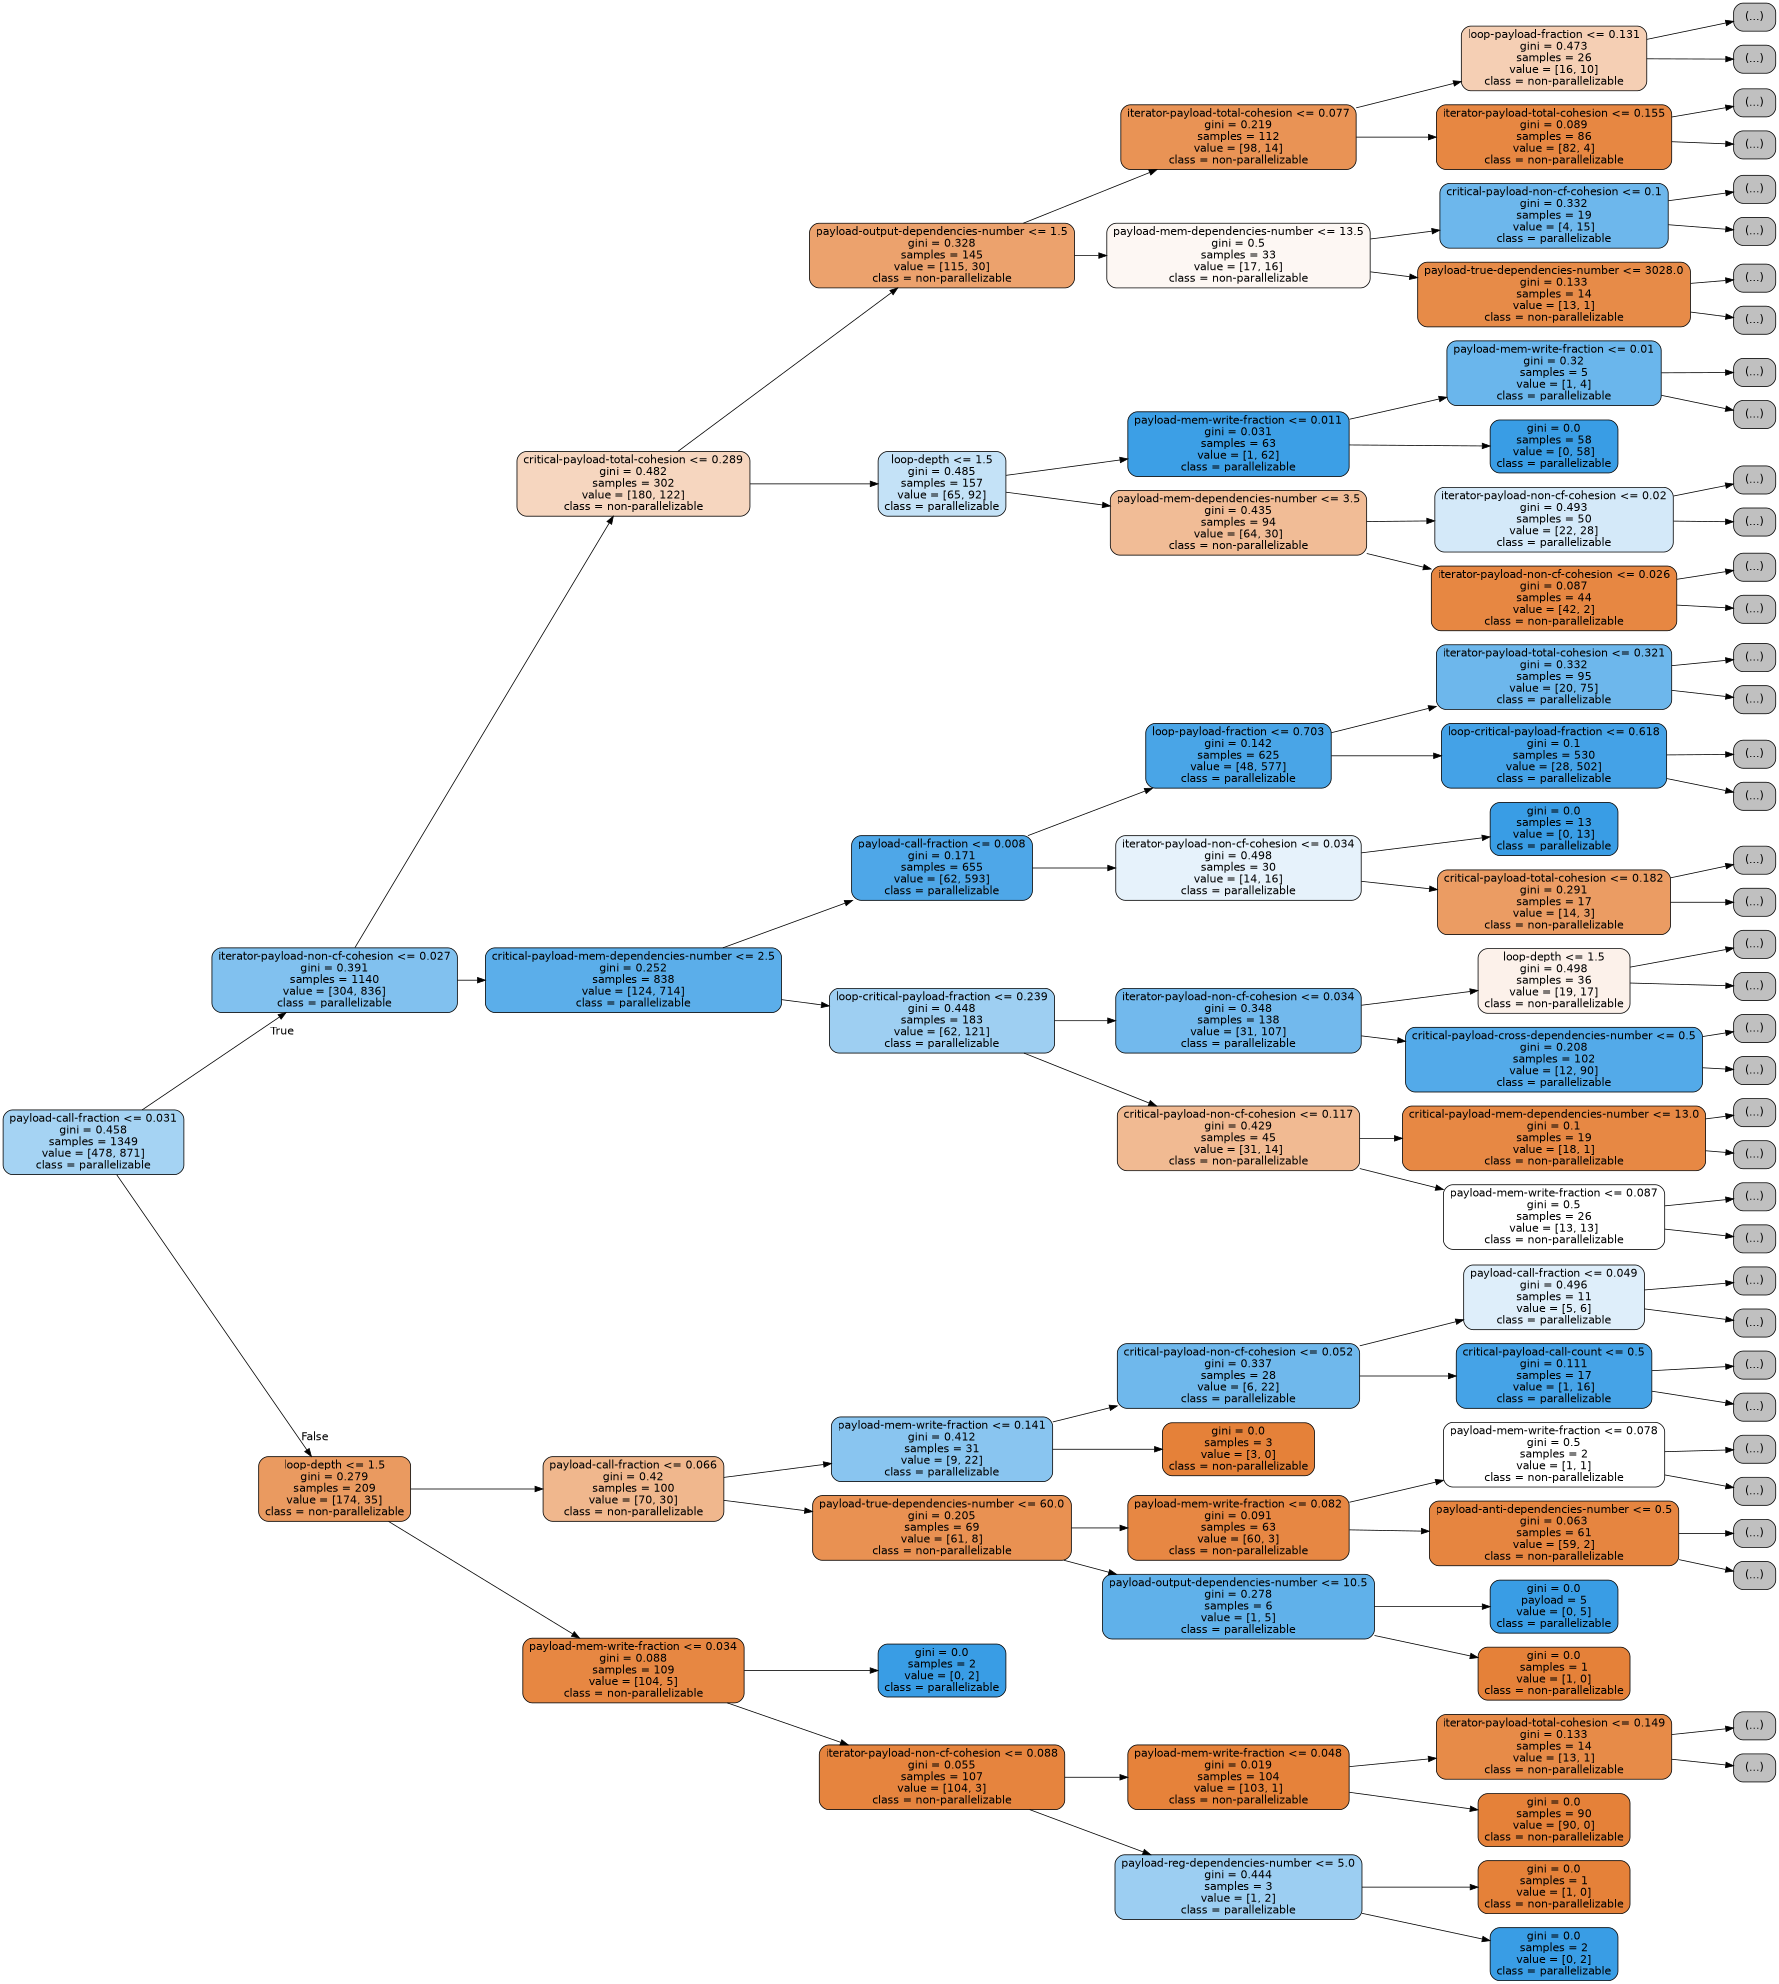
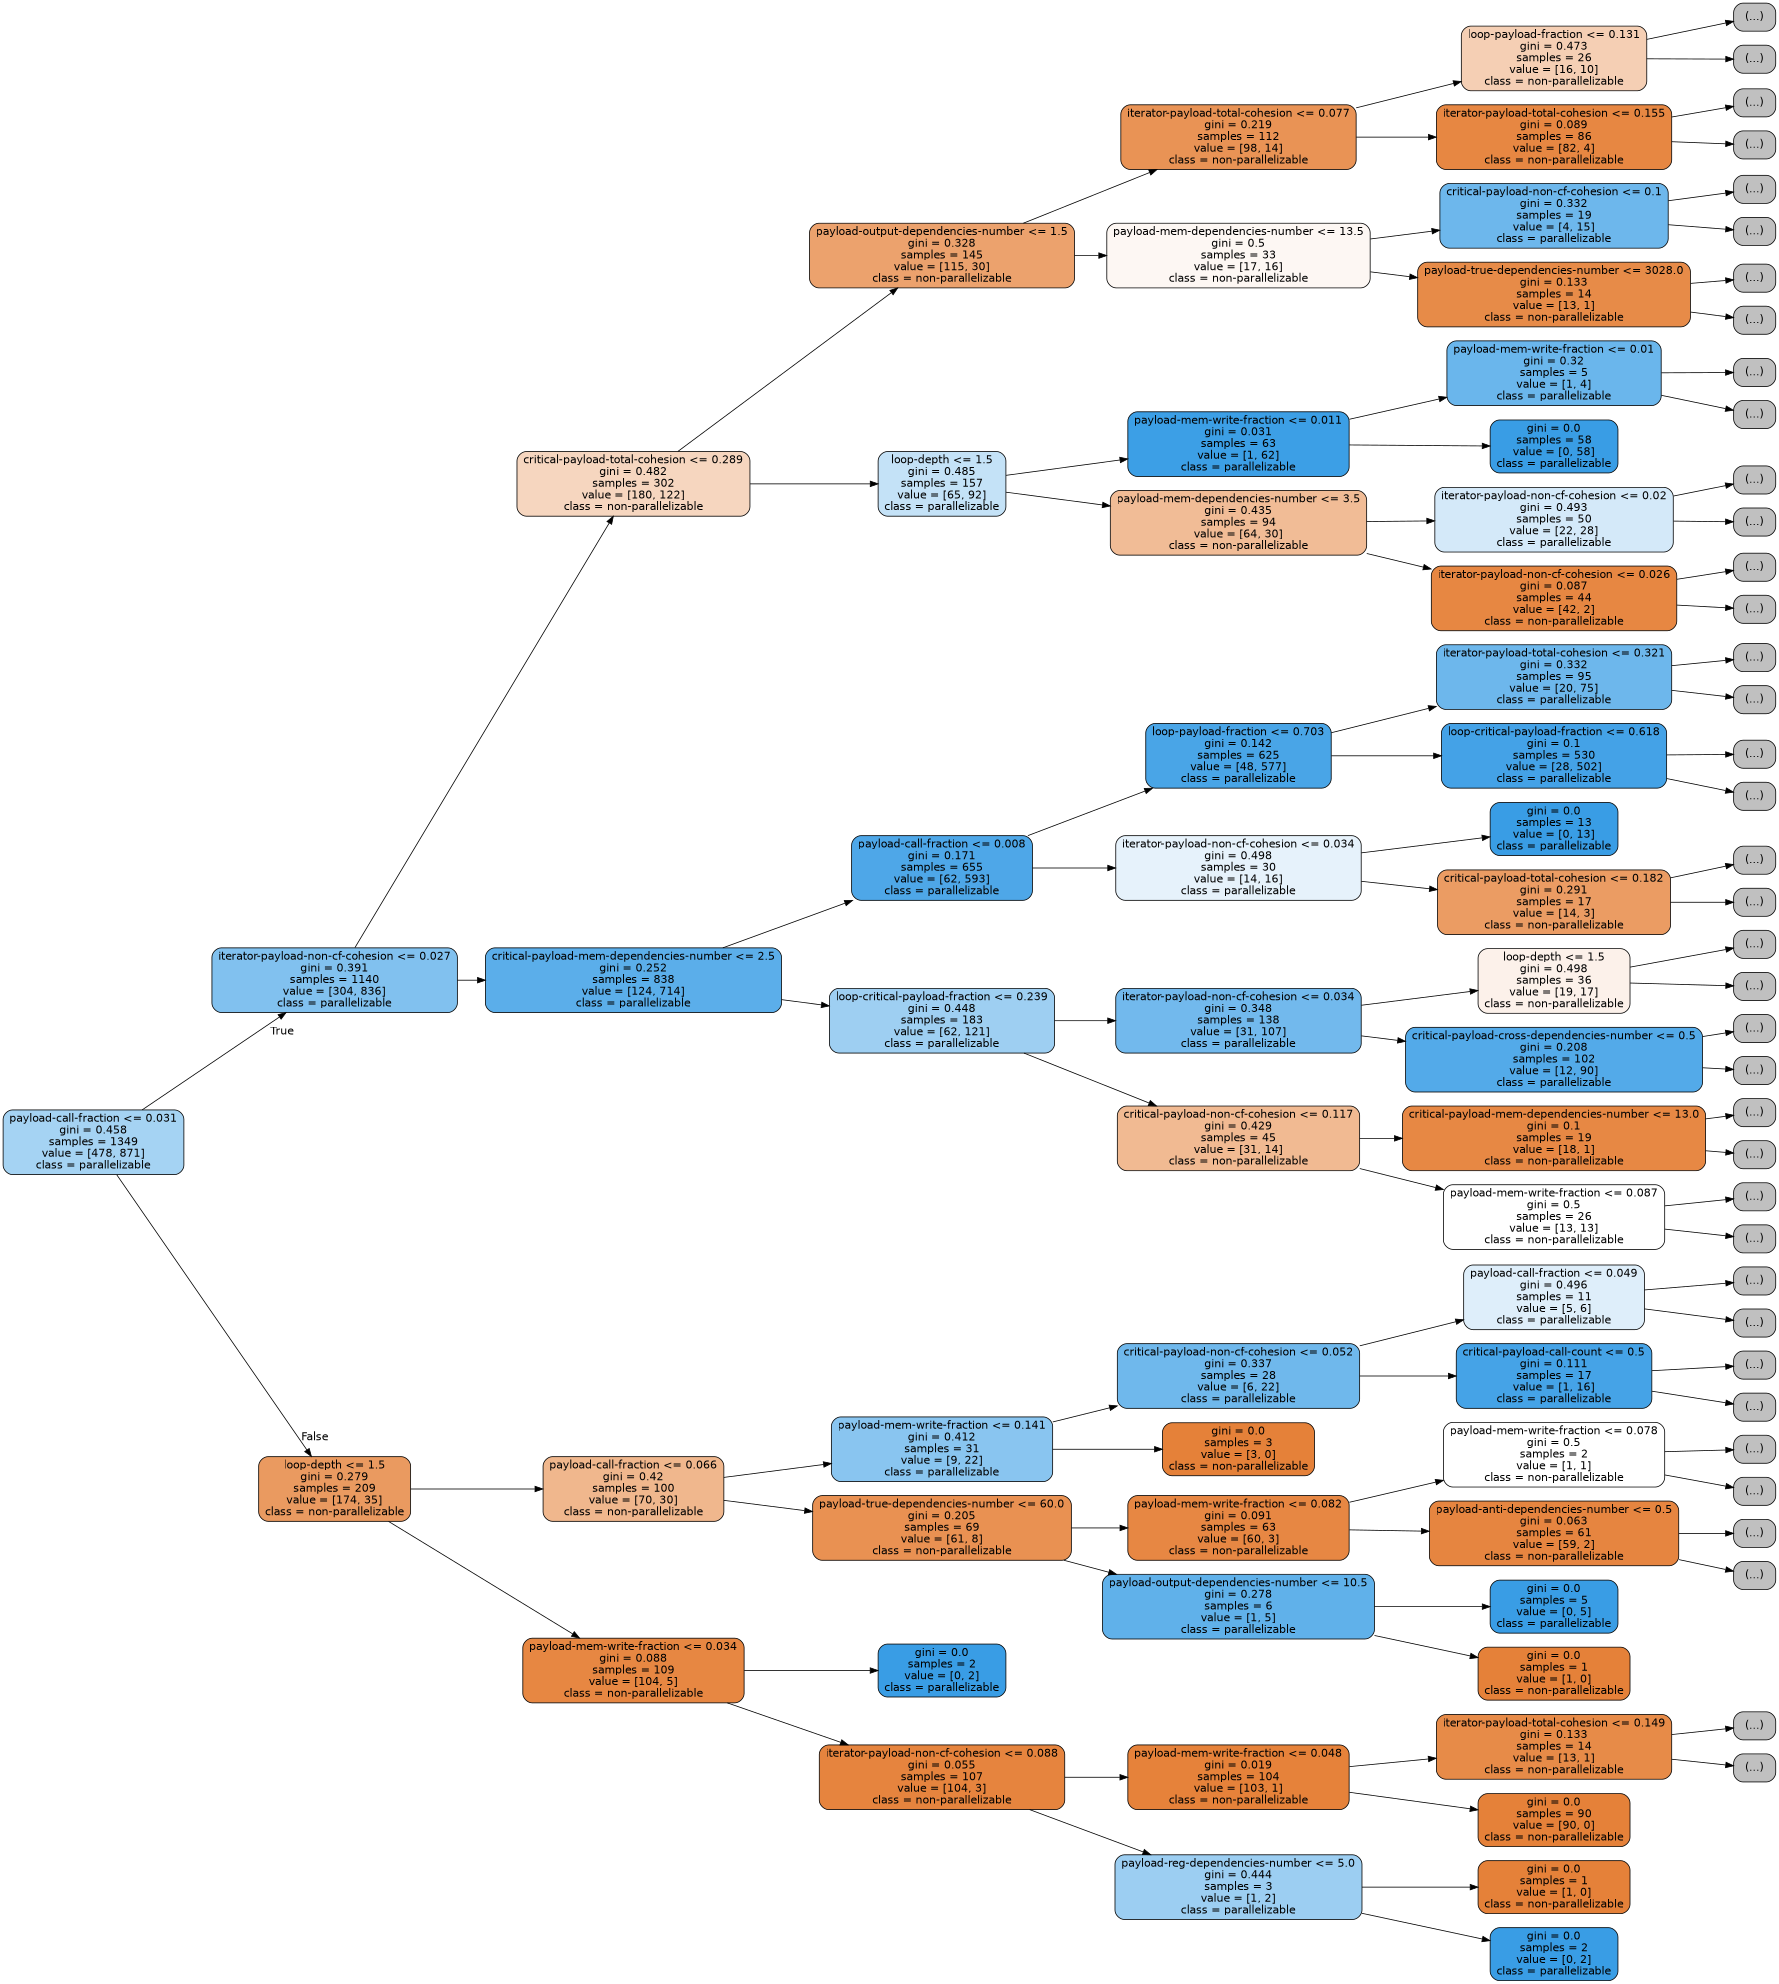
(1554, 1607) -> (1554, 1607)
